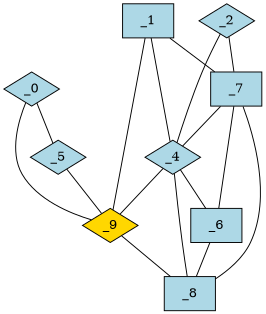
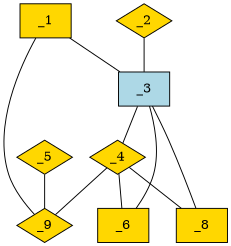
(148, 21) -> (46, 21)
(227, 21) -> (144, 21)
(196, 87) -> none
(32, 89) -> none
(236, 89) -> (144, 89)
(161, 90) -> none
(58, 157) -> (45, 157)
(173, 157) -> (118, 157)
(216, 225) -> (123, 225)
(146, 256) -> none
(203, 260) -> none
(190, 294) -> (202, 225)
